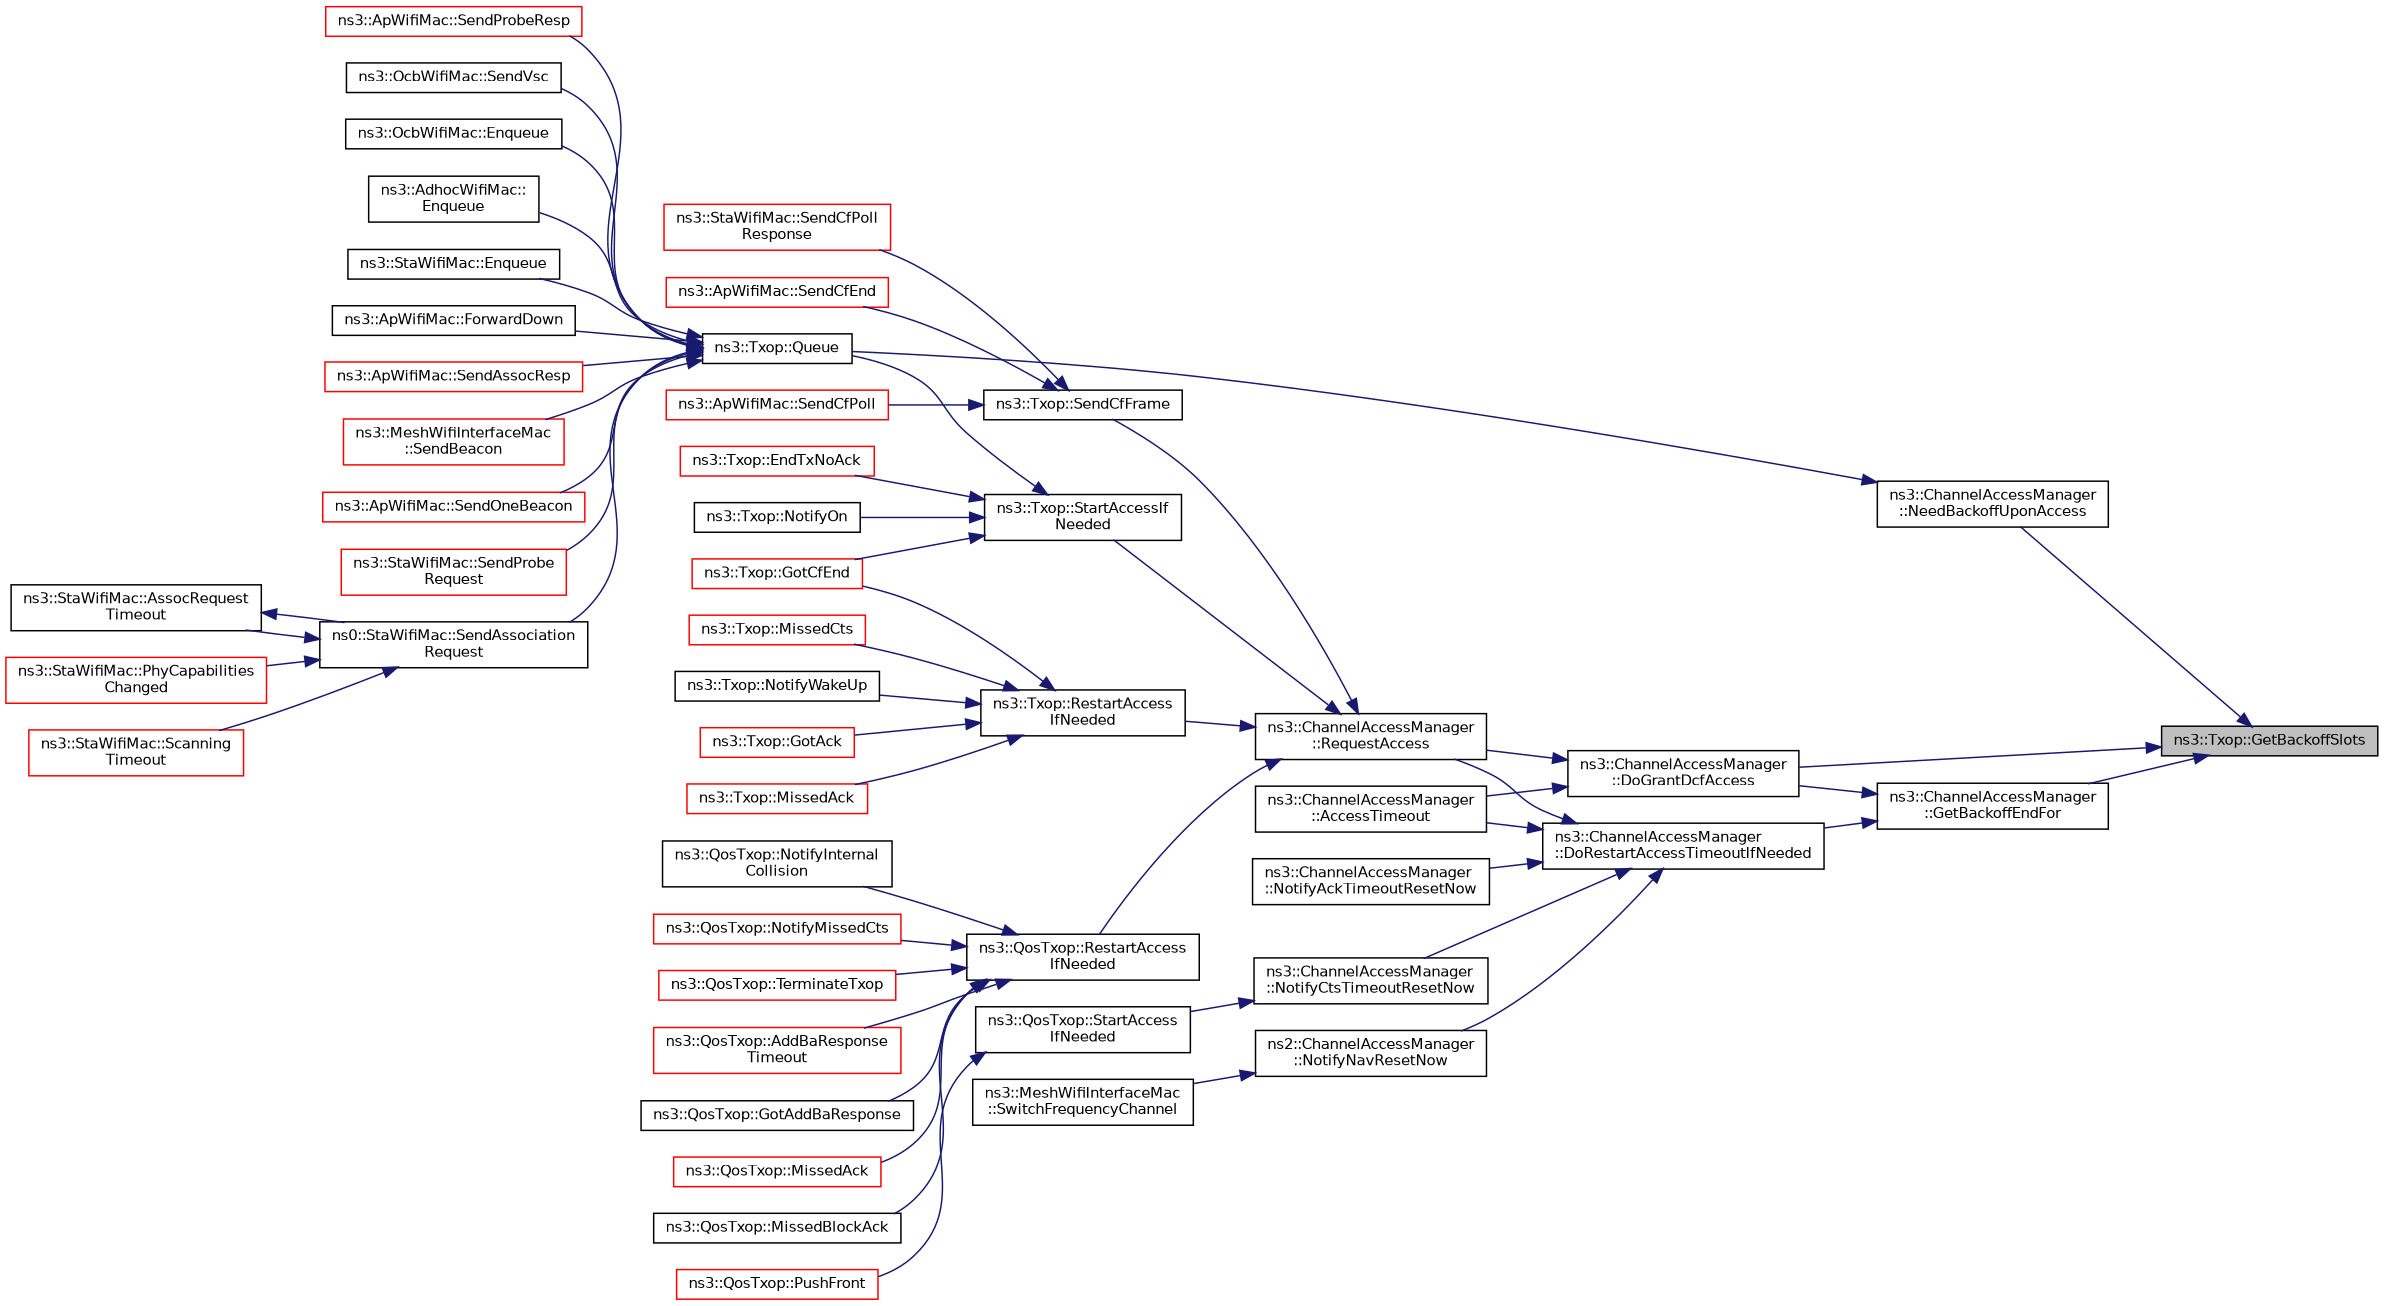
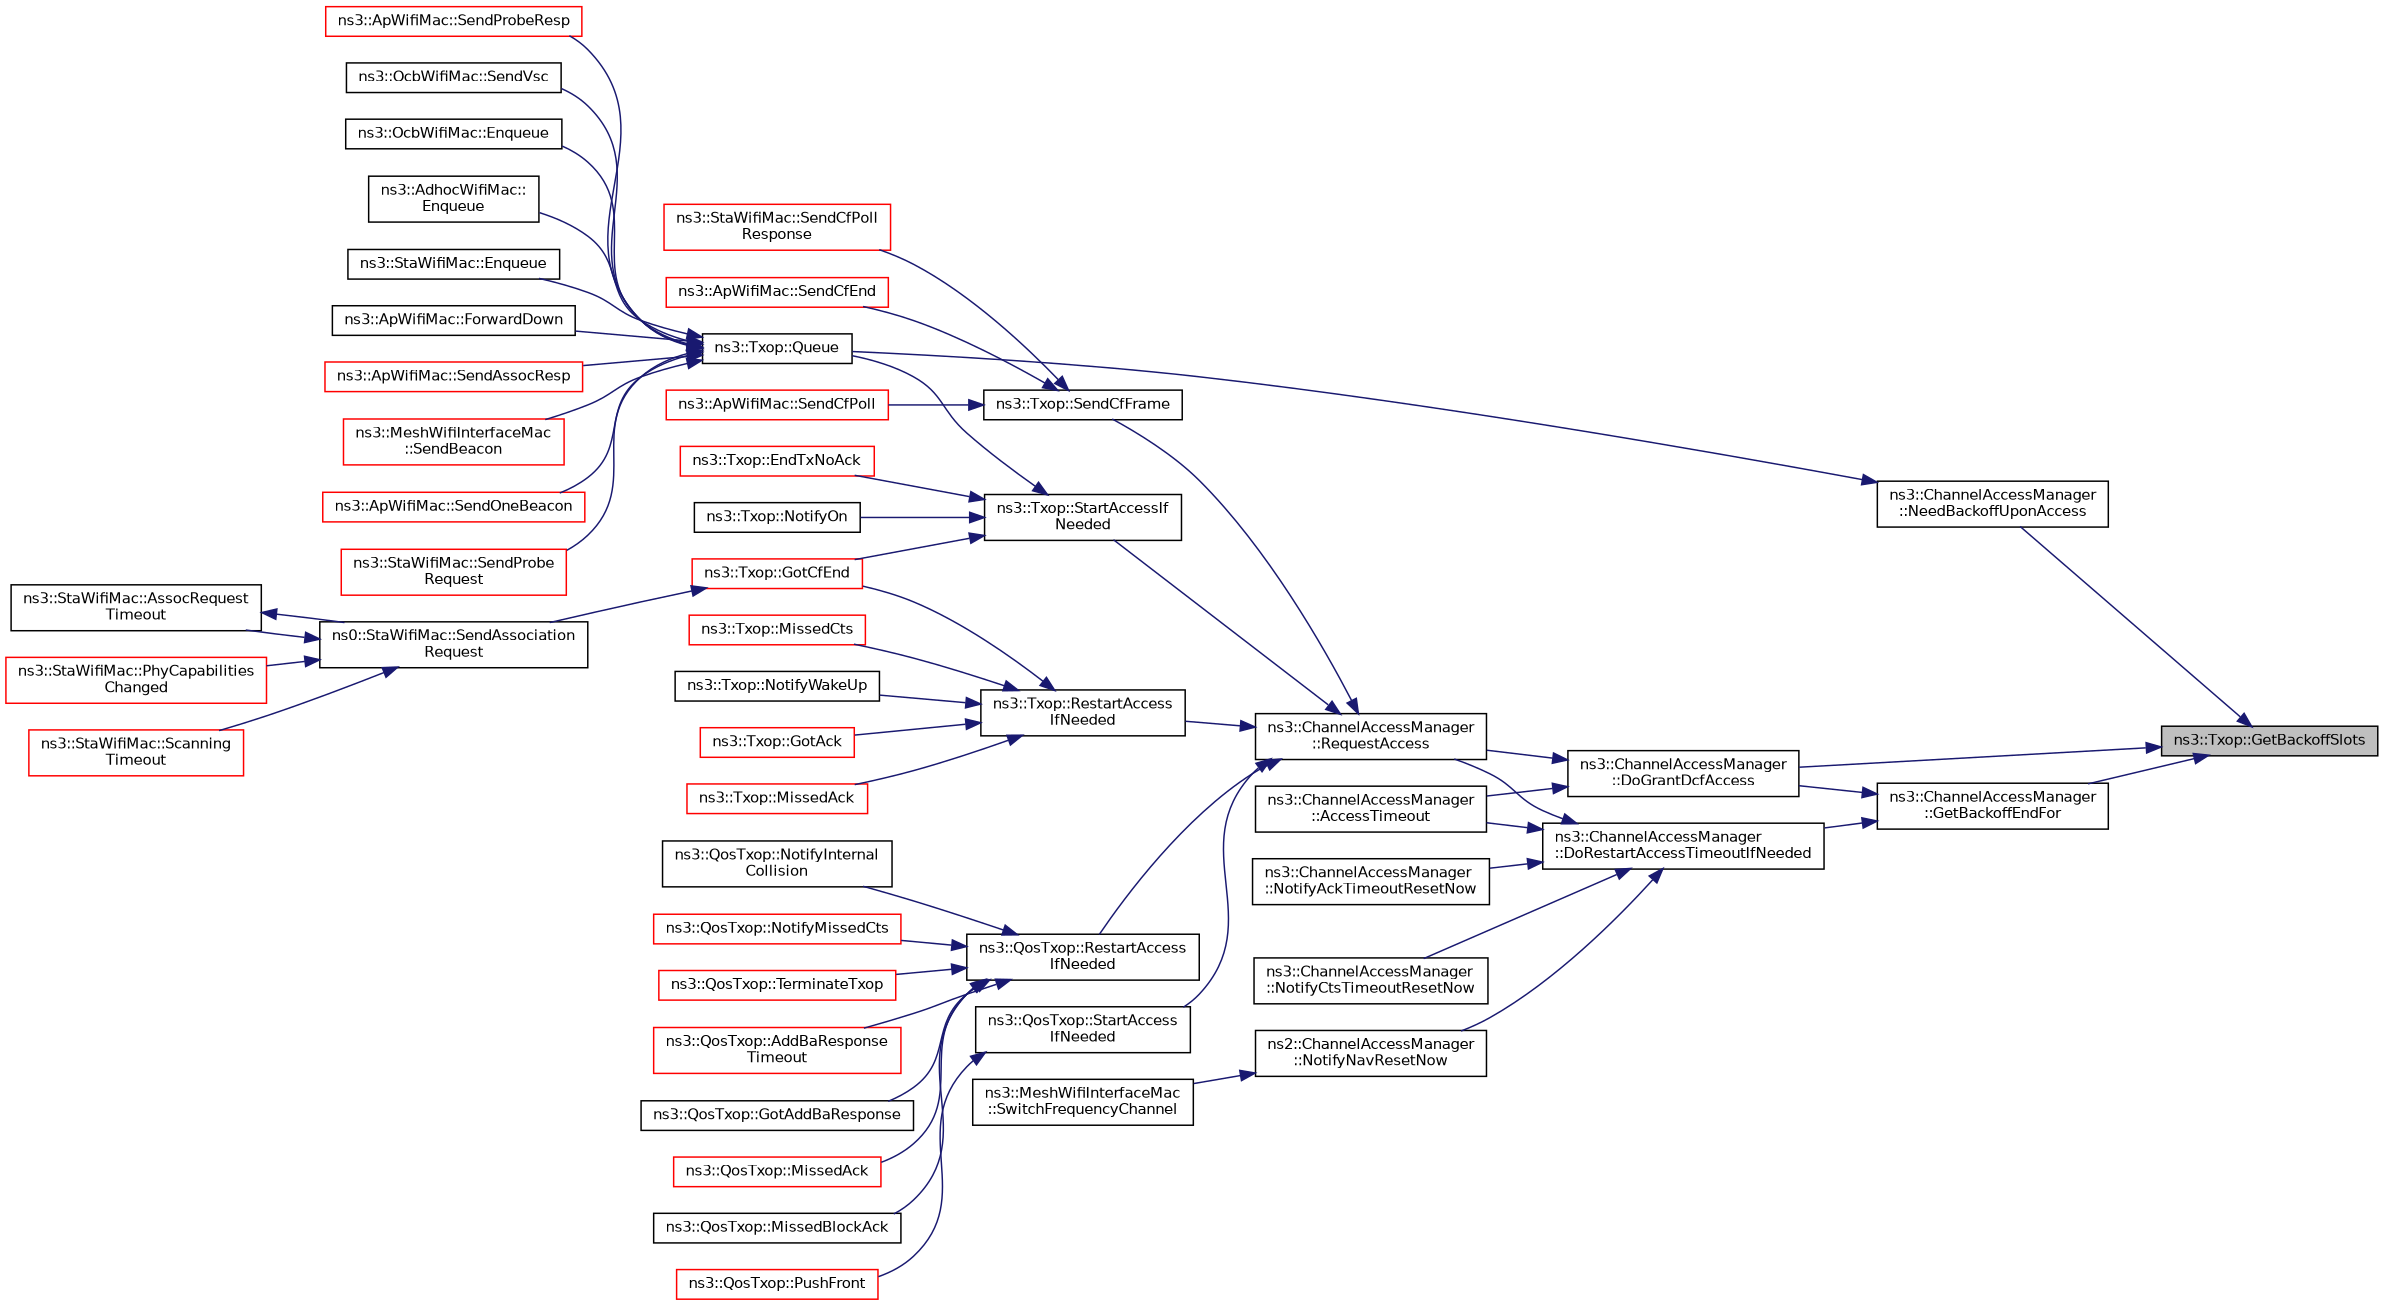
(616, 509) -> (621, 606)
(1215, 1007) -> (1227, 890)
